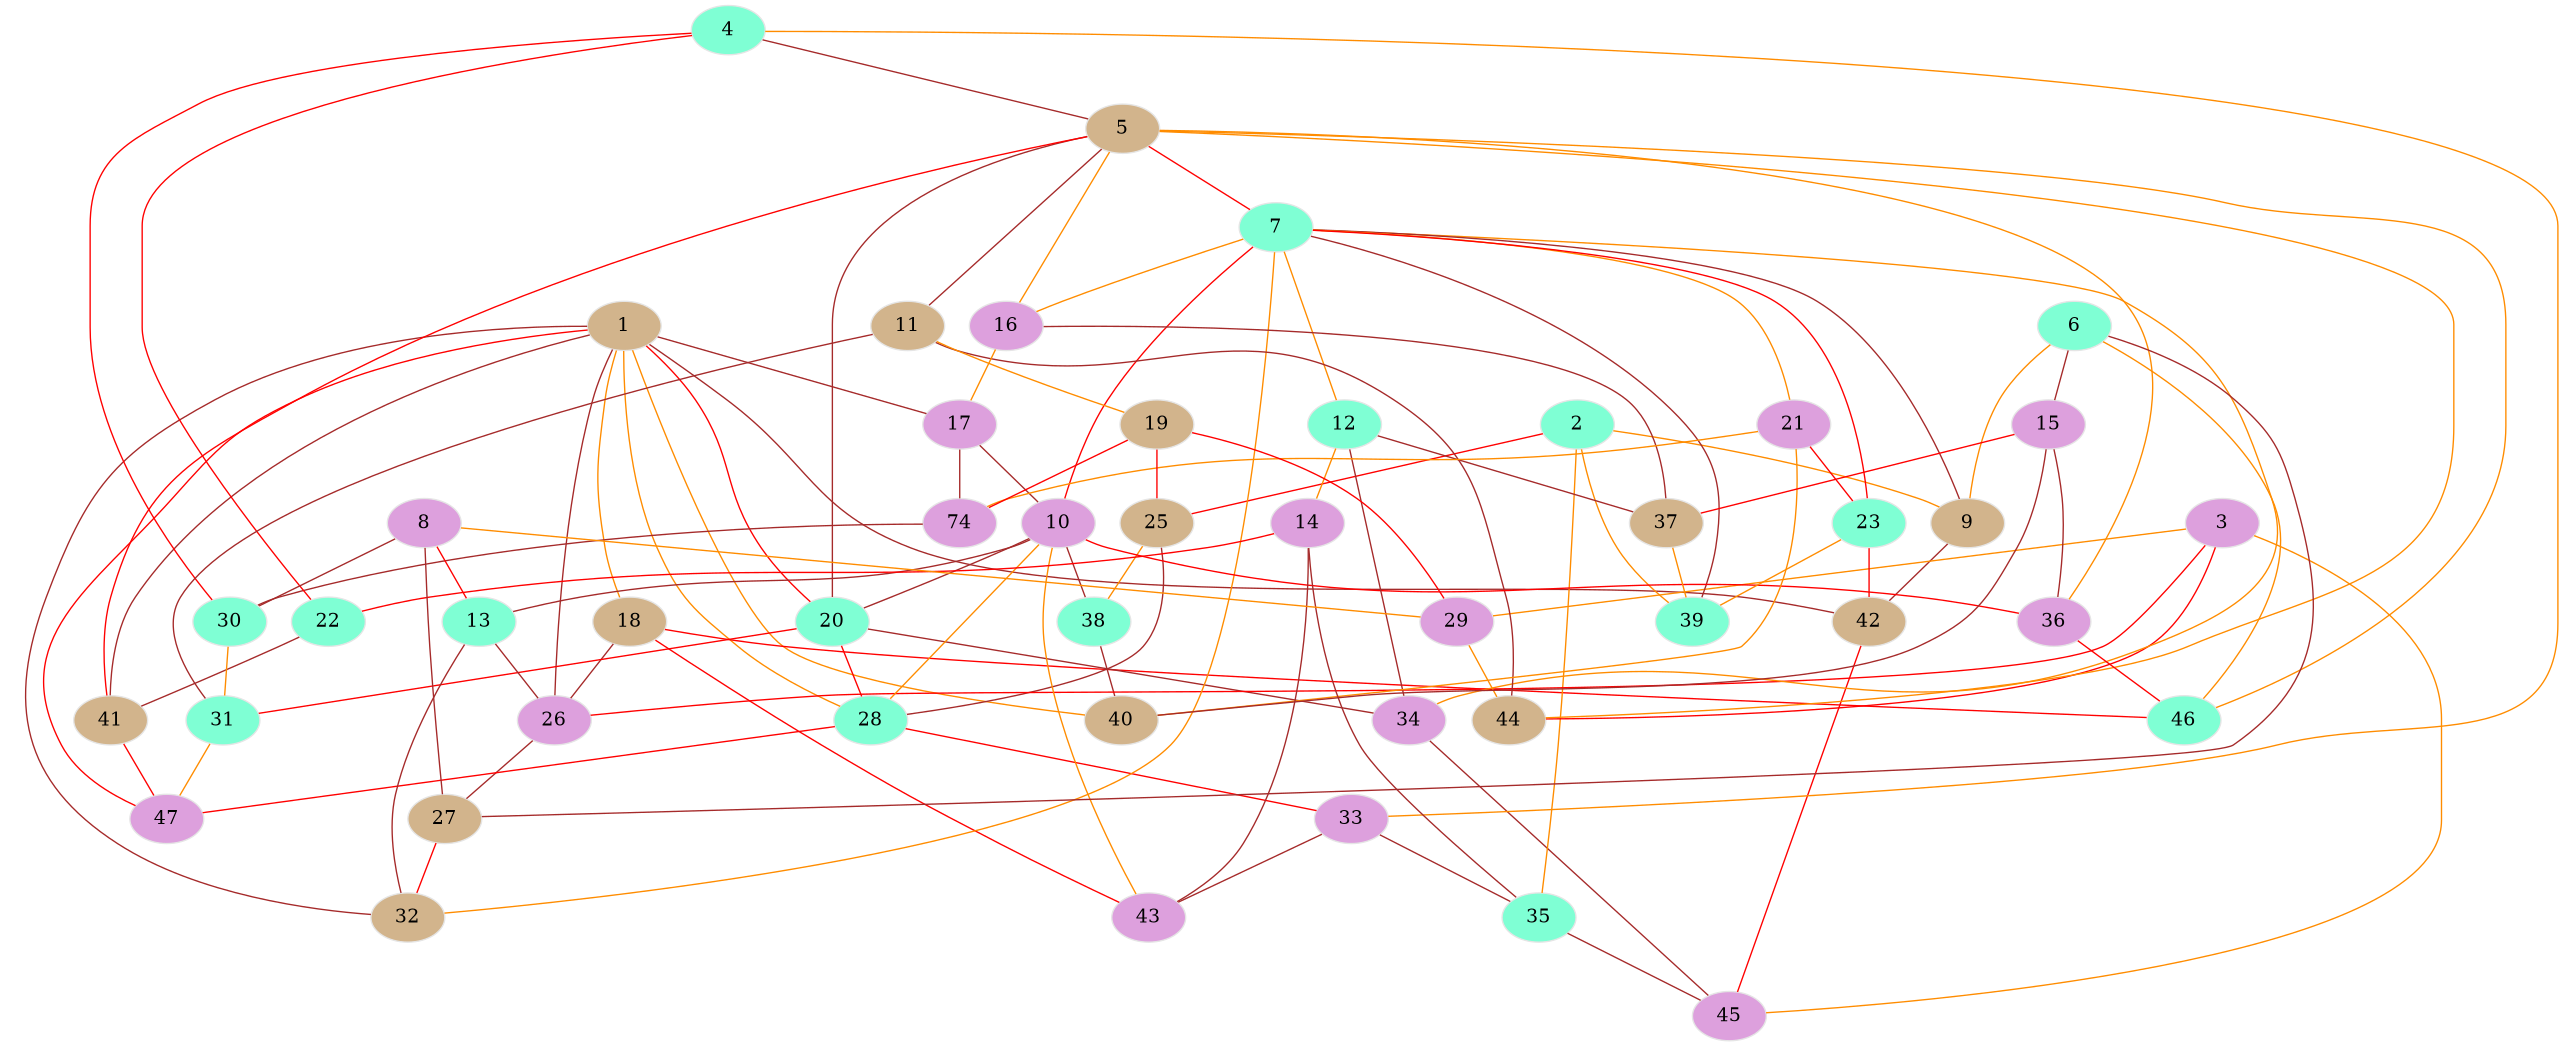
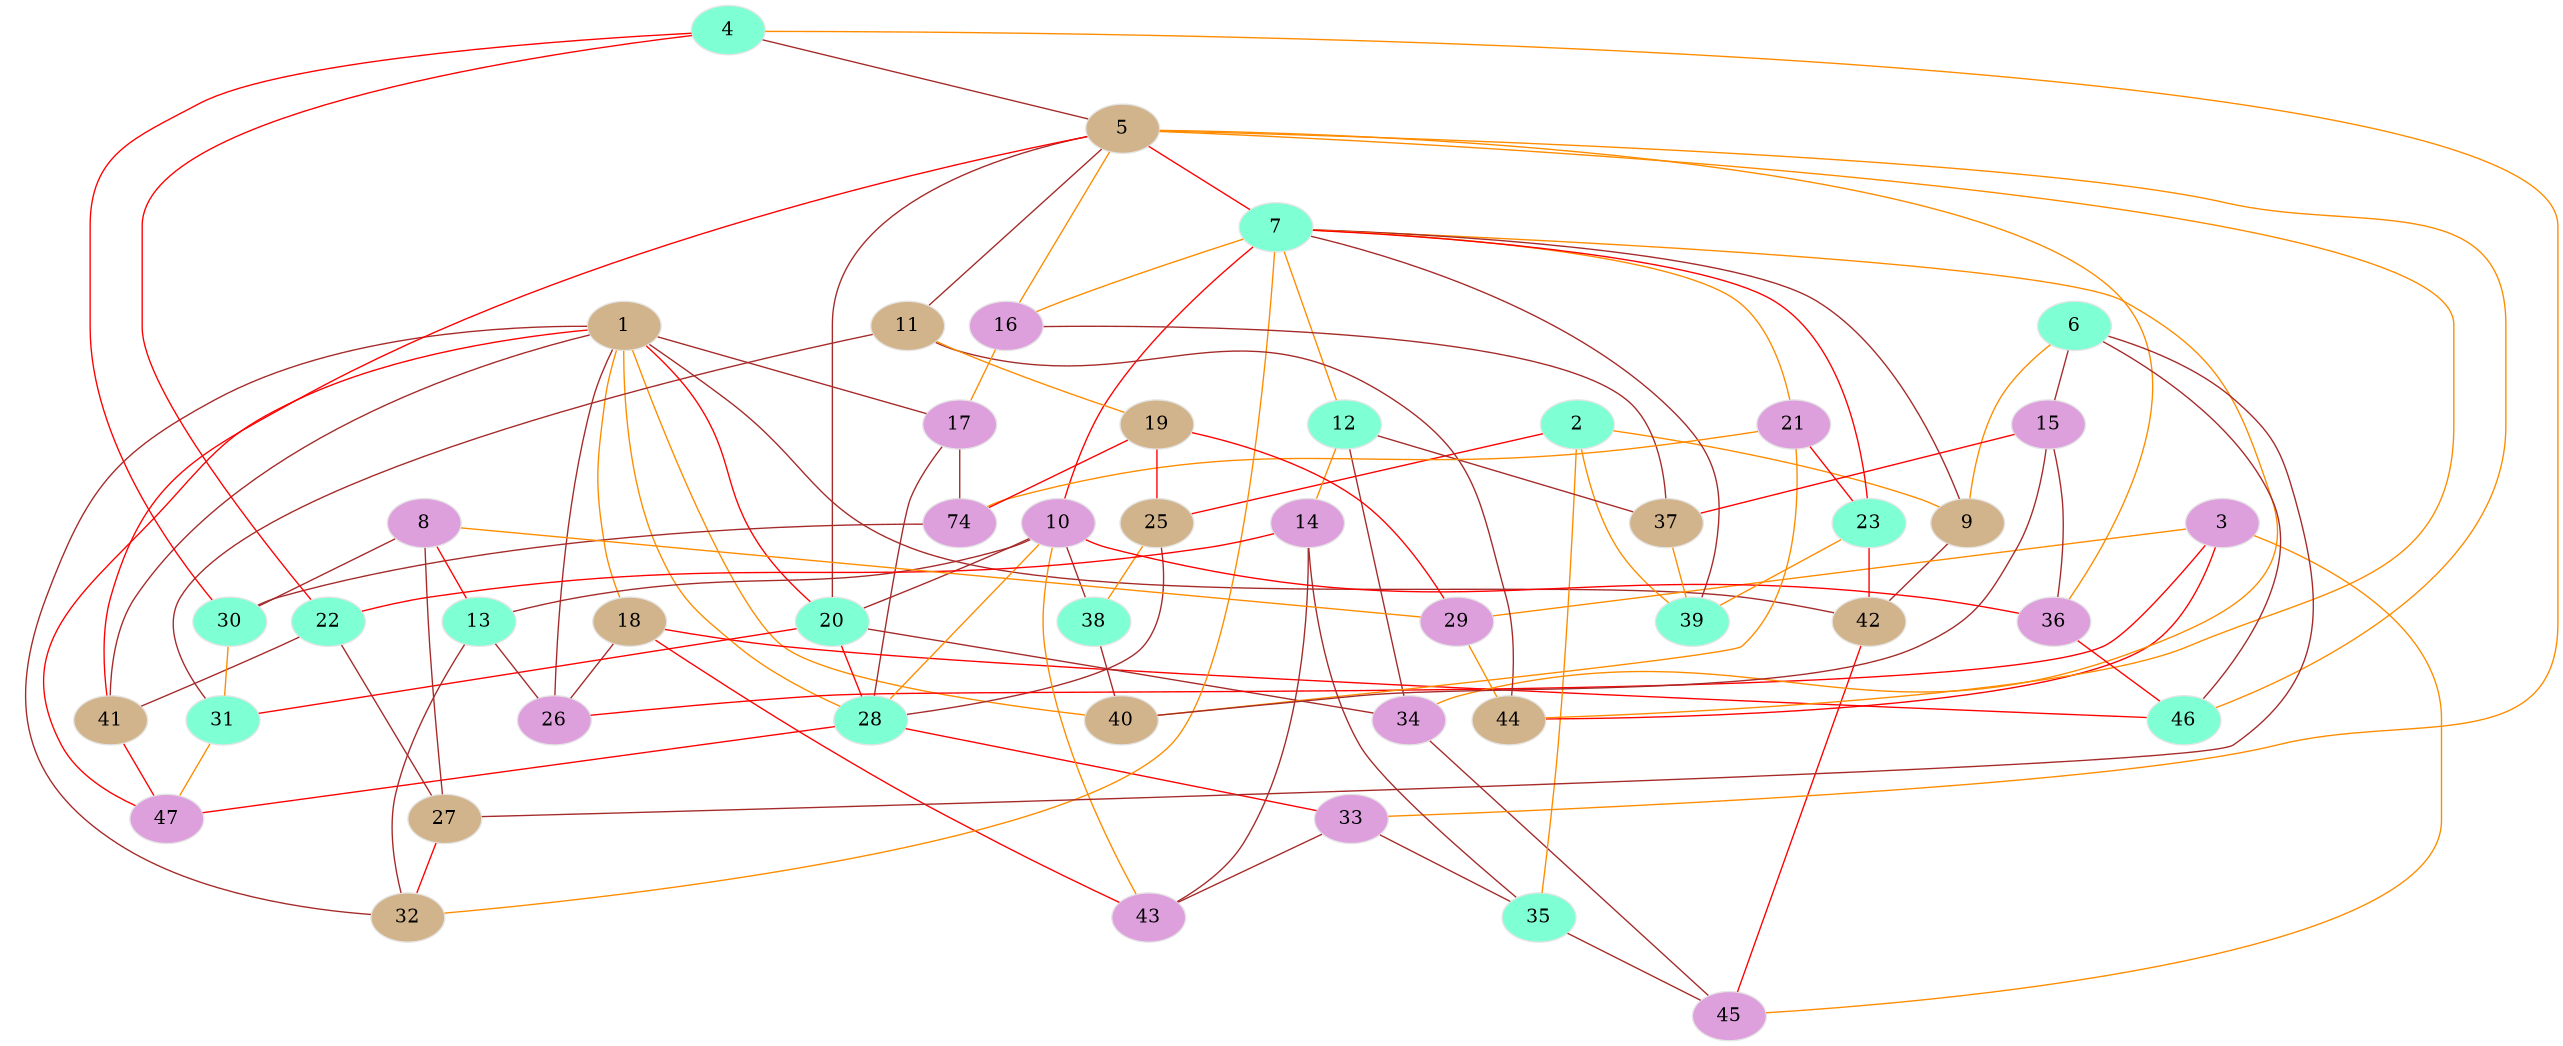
(2244, 455) -> (2244, 455)
(1009, 474) -> (898, 554)
(508, 762) -> (387, 720)
